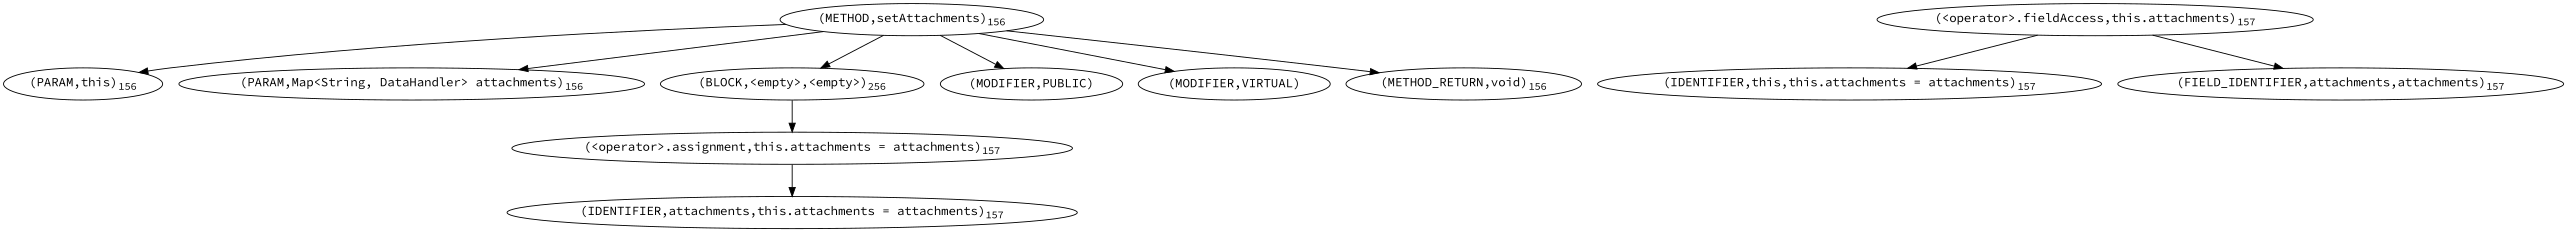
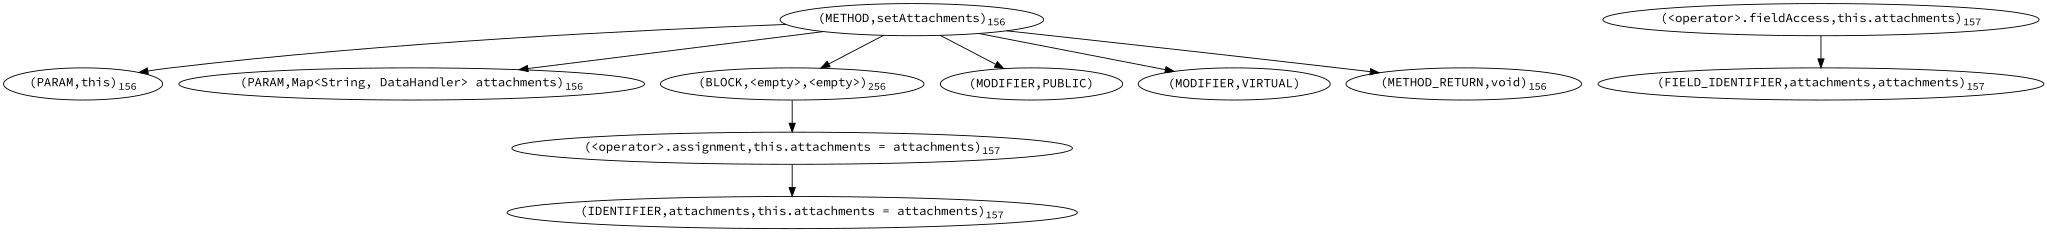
(1850, 84) -> none
